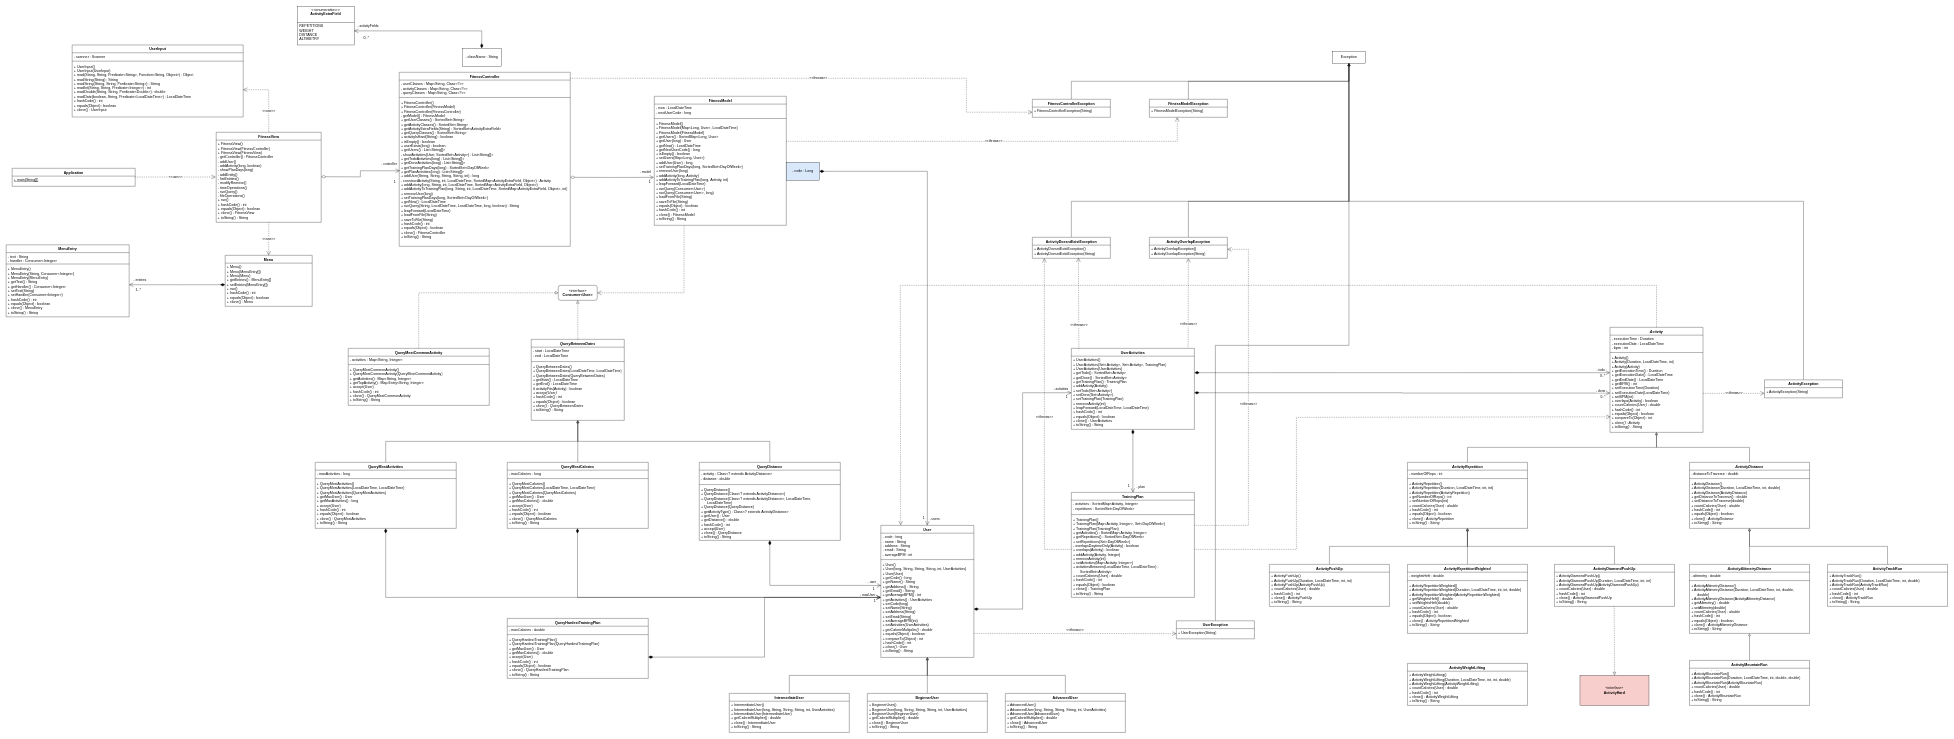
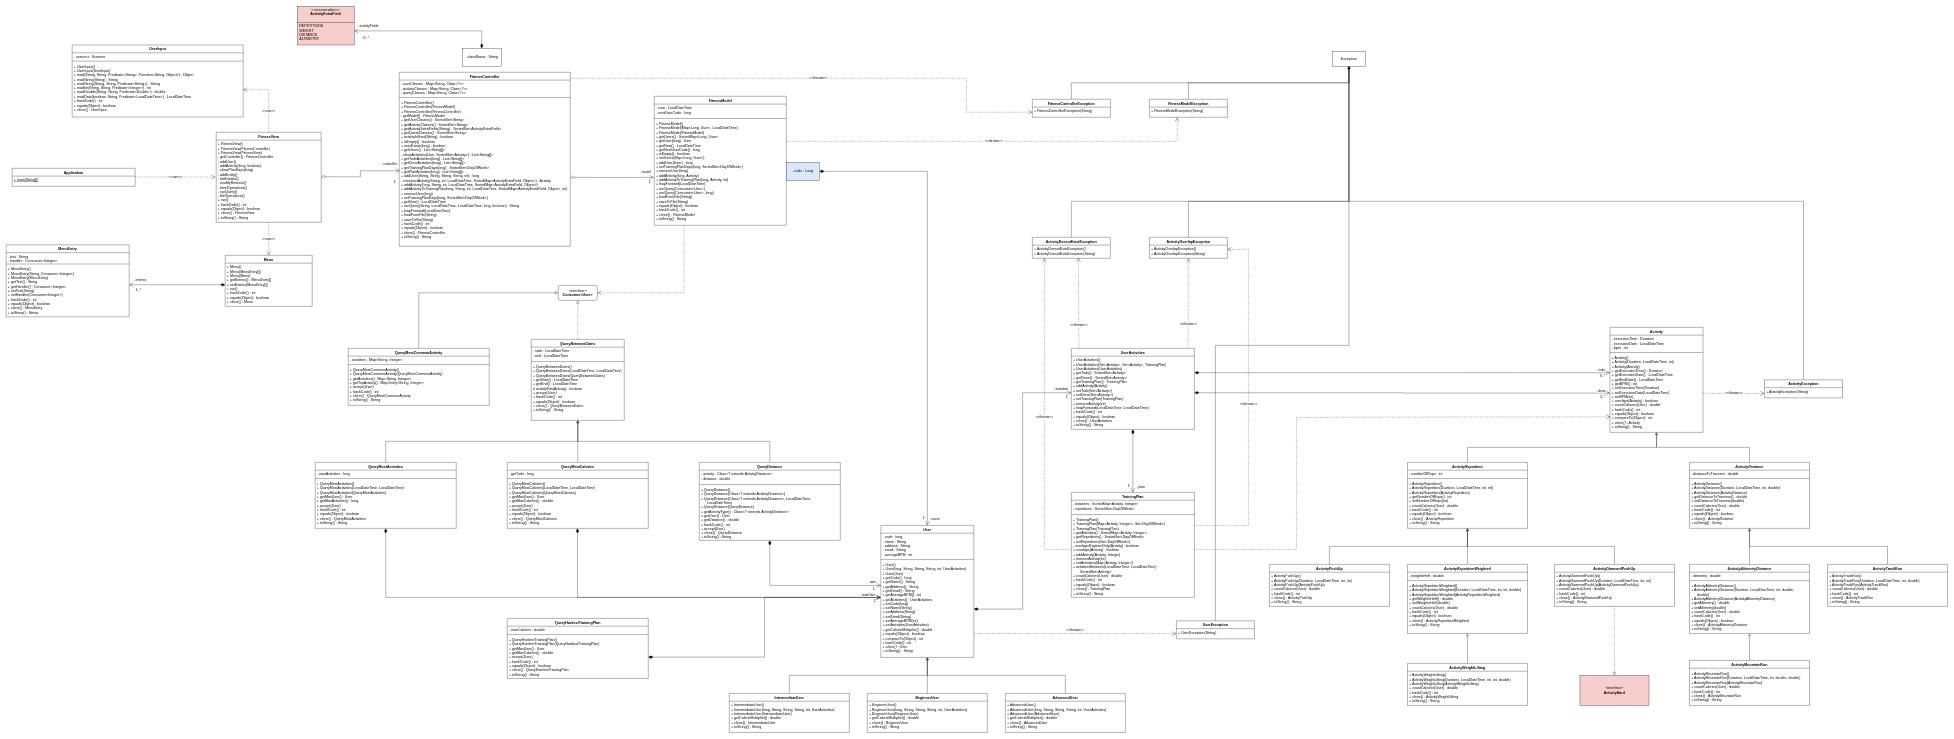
(326, 26) -> (326, 26)
(1349, 57) -> (1349, 59)
(1447, 285) -> none
(459, 293) -> (459, 293)
(526, 474) -> (523, 474)
none -> (1467, 650)
